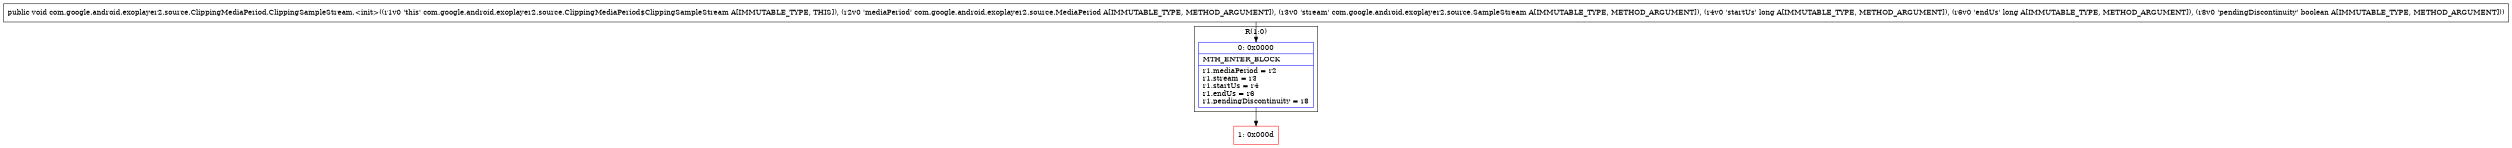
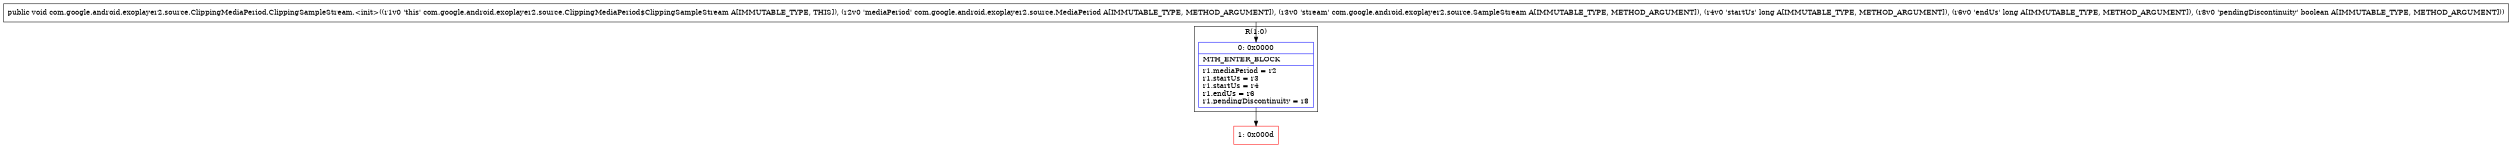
(1230, 79) -> (1231, 79)
